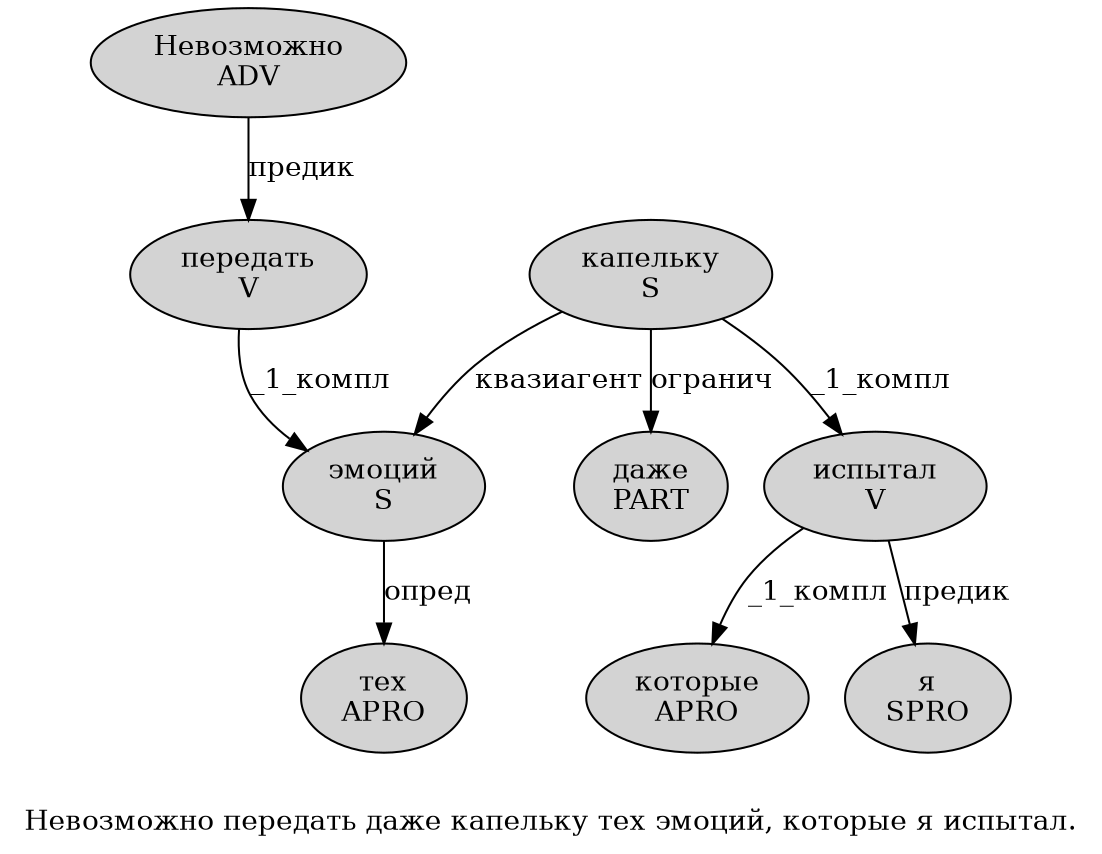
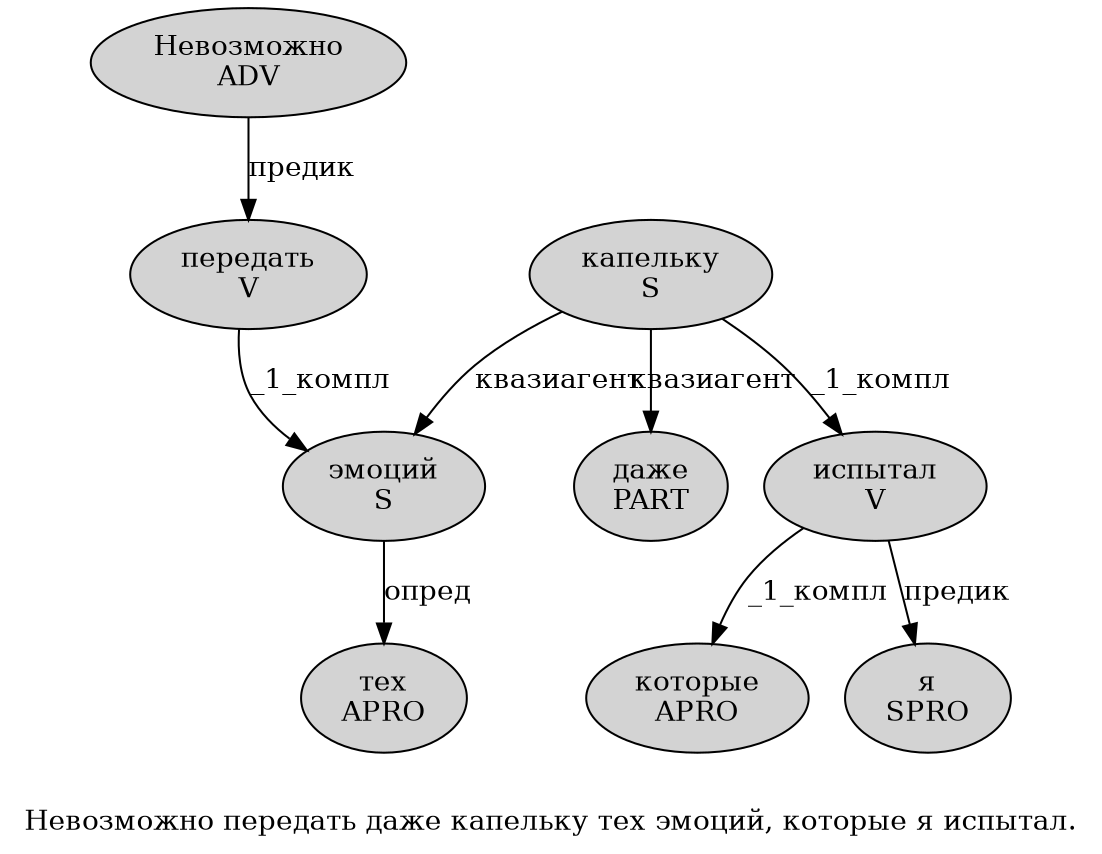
(713, 380) -> (713, 380)
